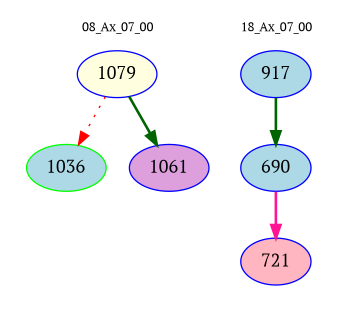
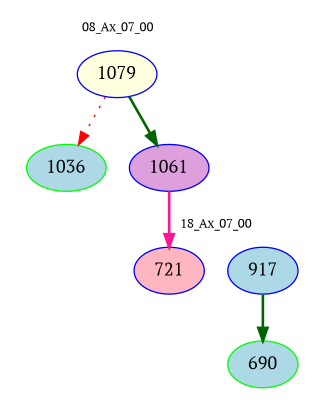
(276, 168) -> (263, 364)
(276, 208) -> (169, 220)
